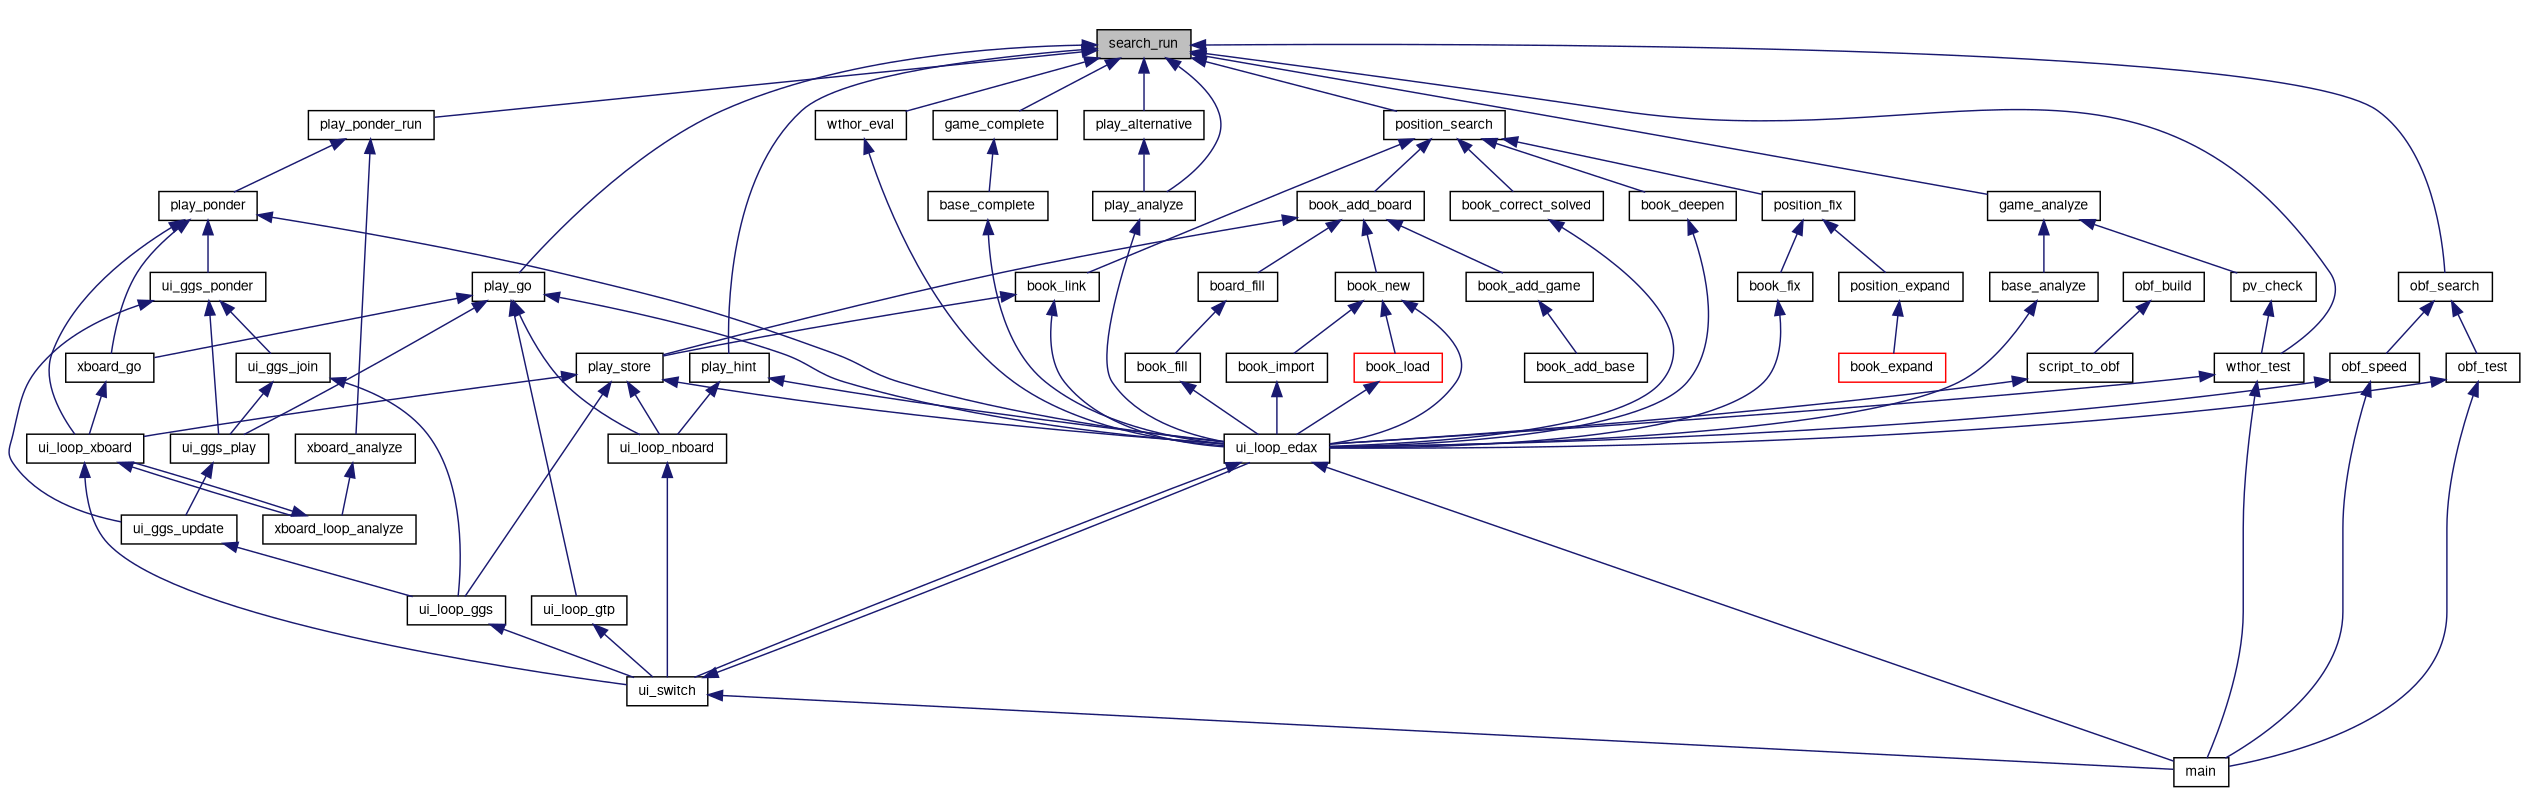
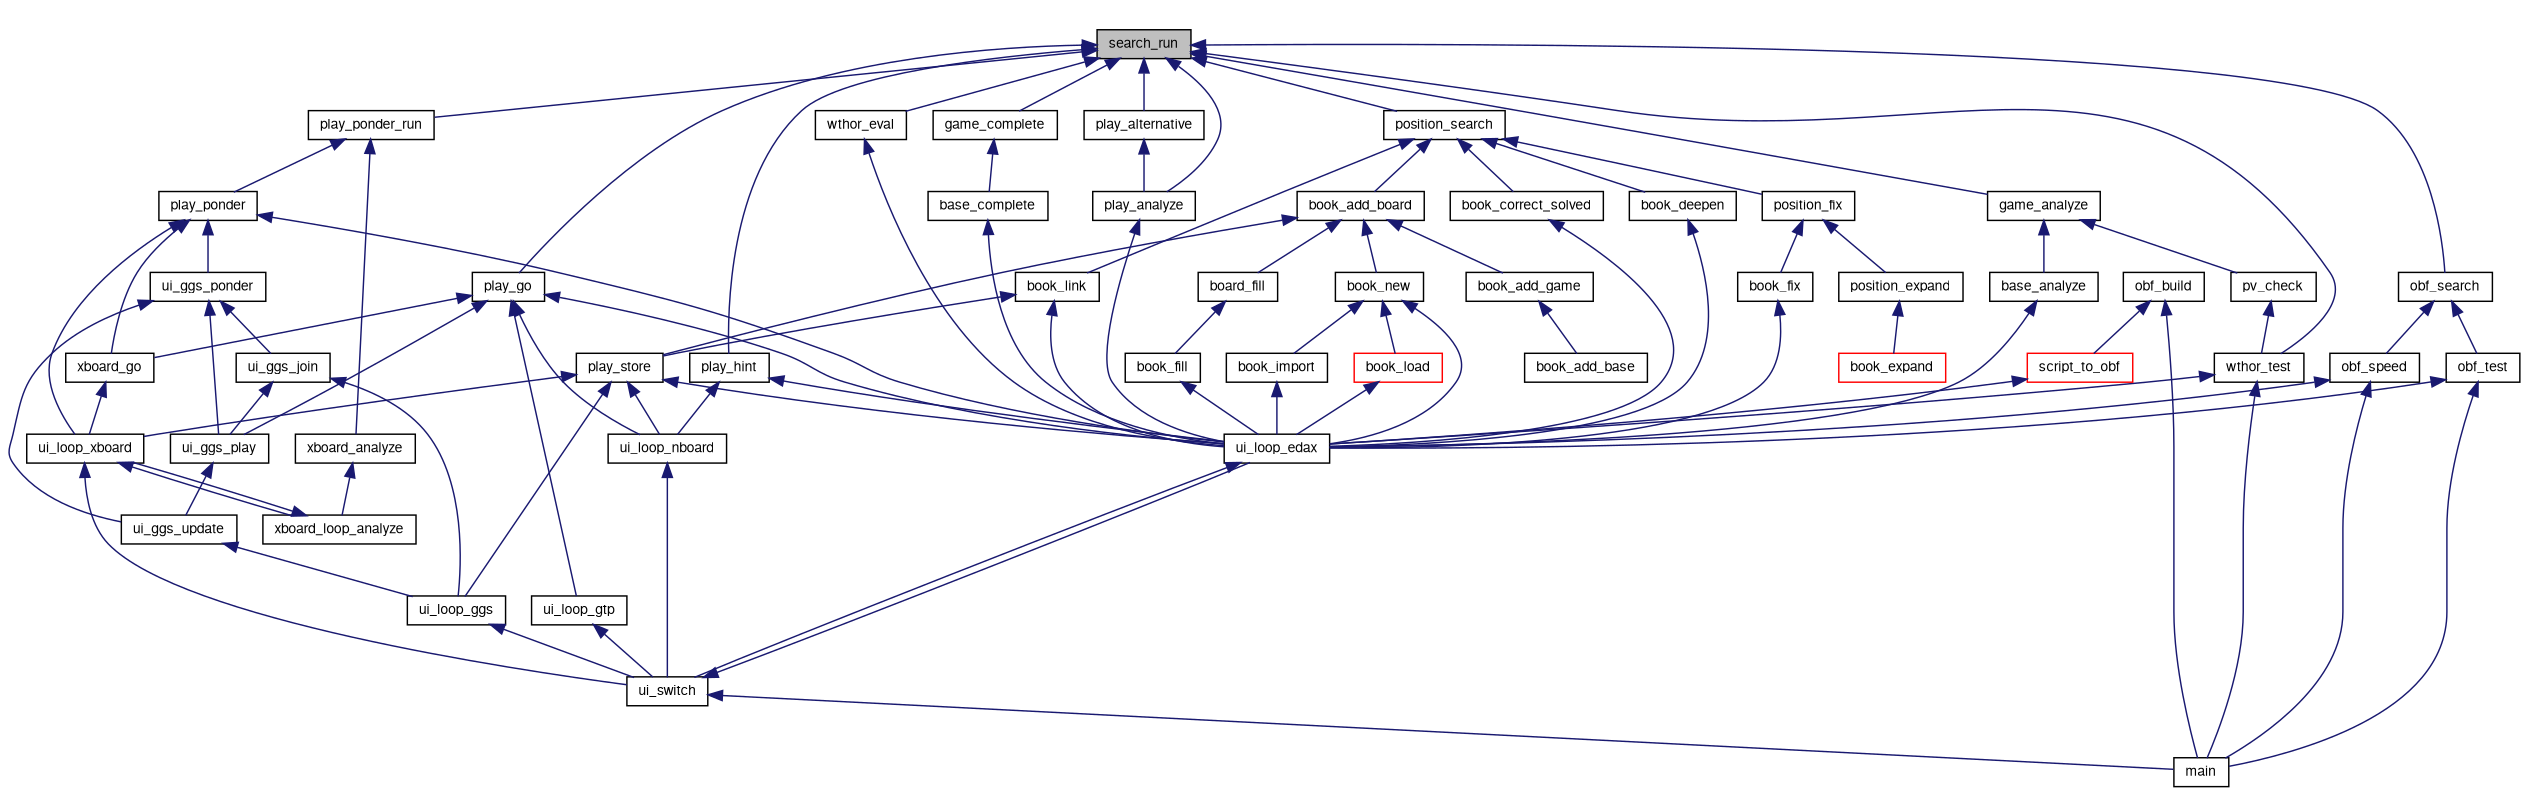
(2080, 368) -> (2080, 368)
(1750, 614) -> (2174, 538)
